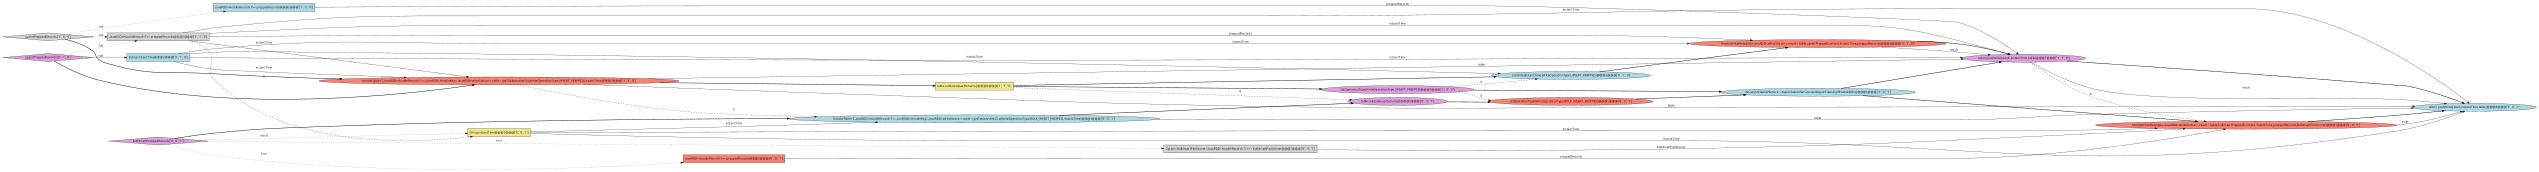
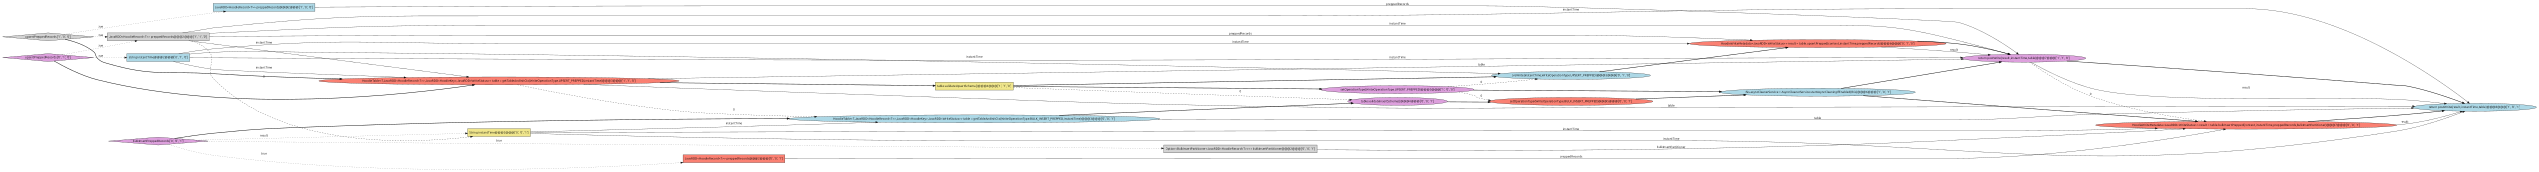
(109, 58) -> (109, 58)
